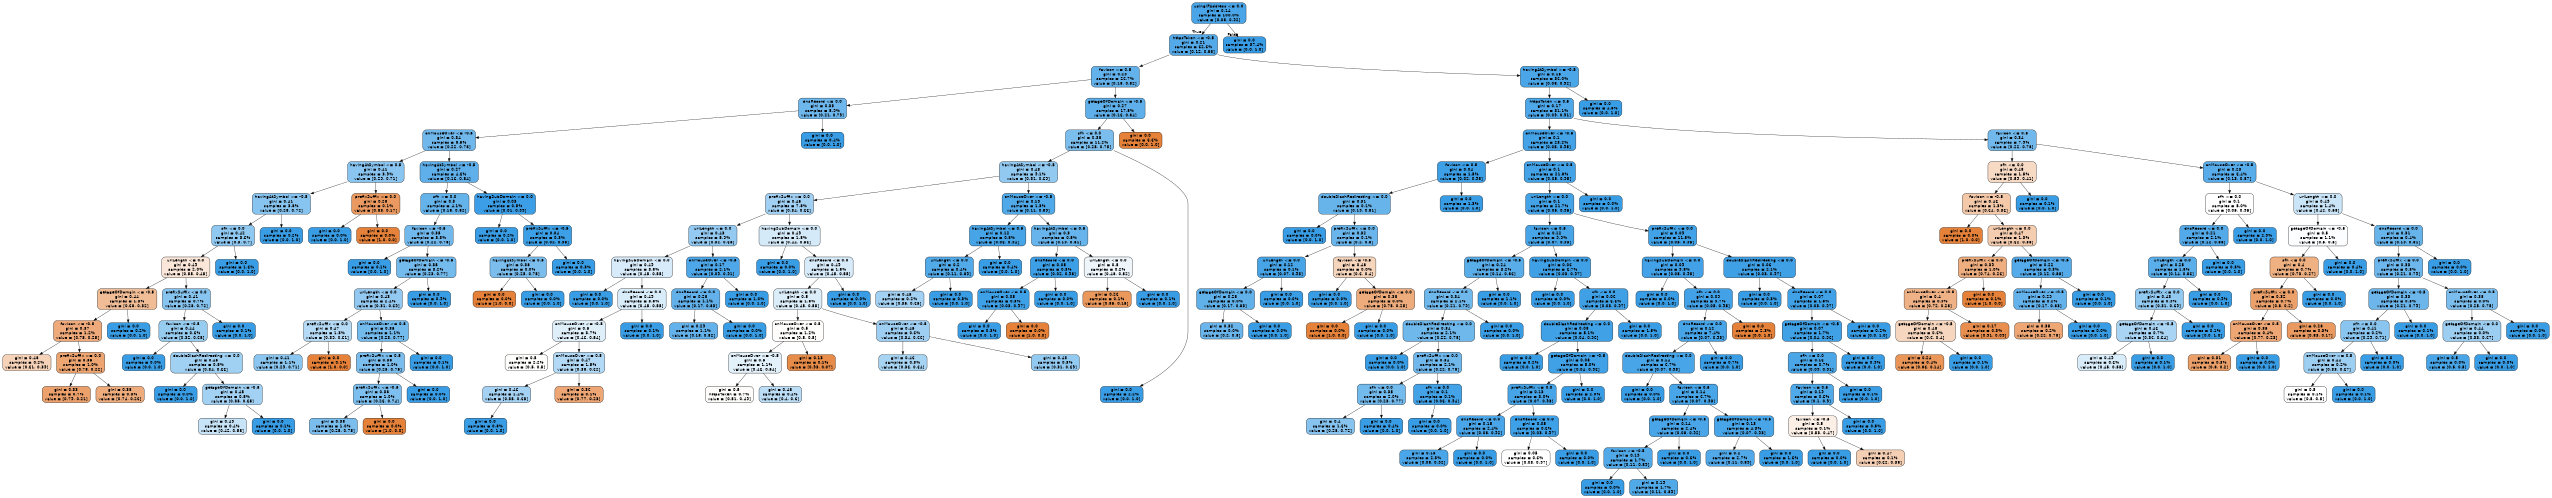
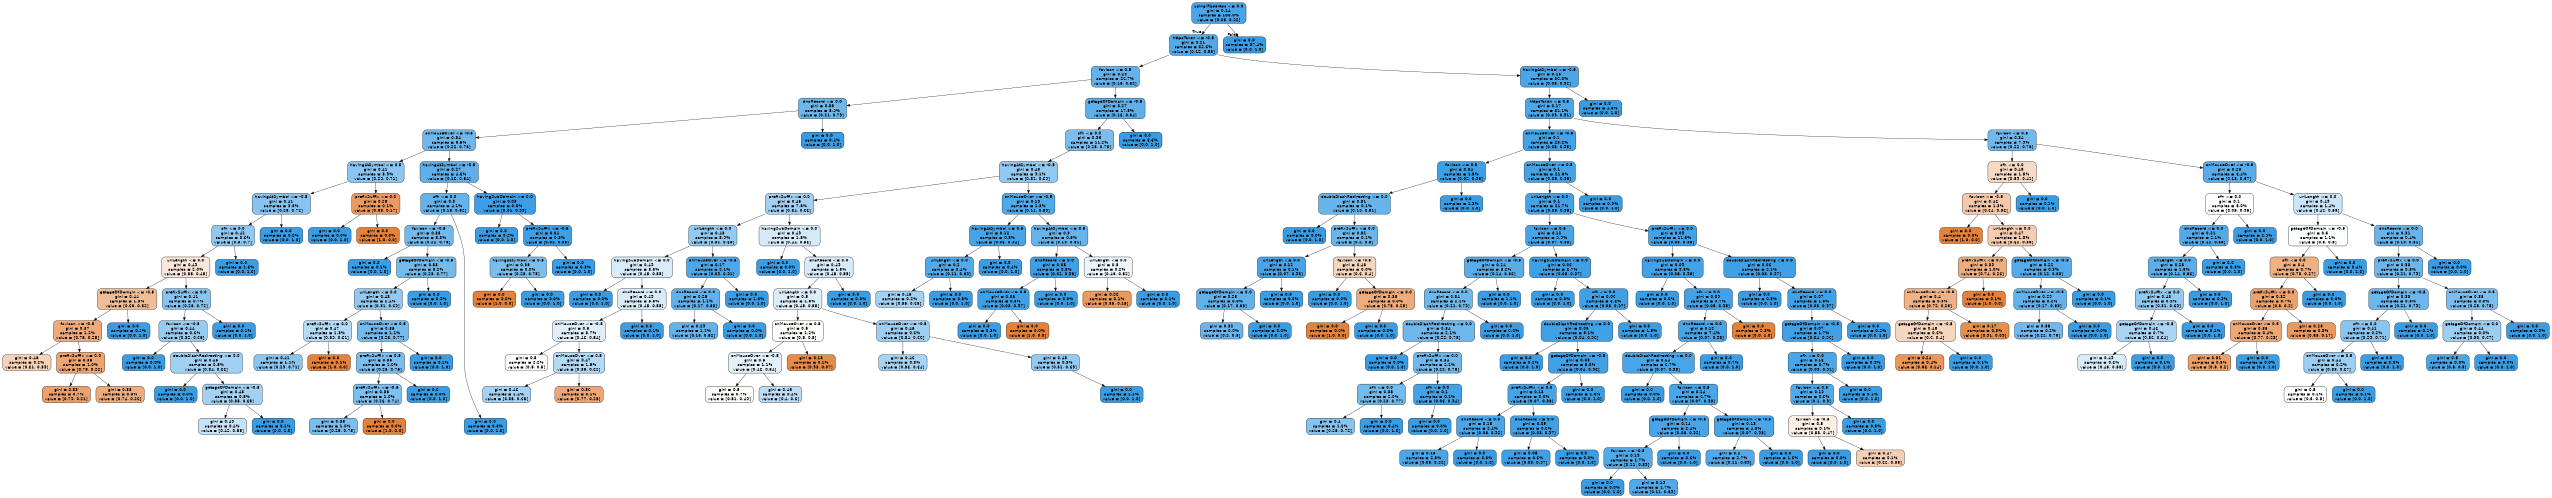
(1141, 140) -> (1141, 140)
(1188, 257) -> (1087, 378)
(2039, 331) -> (2039, 331)
(729, 394) -> (729, 394)
(497, 409) -> (464, 315)
(1526, 458) -> (1526, 458)
